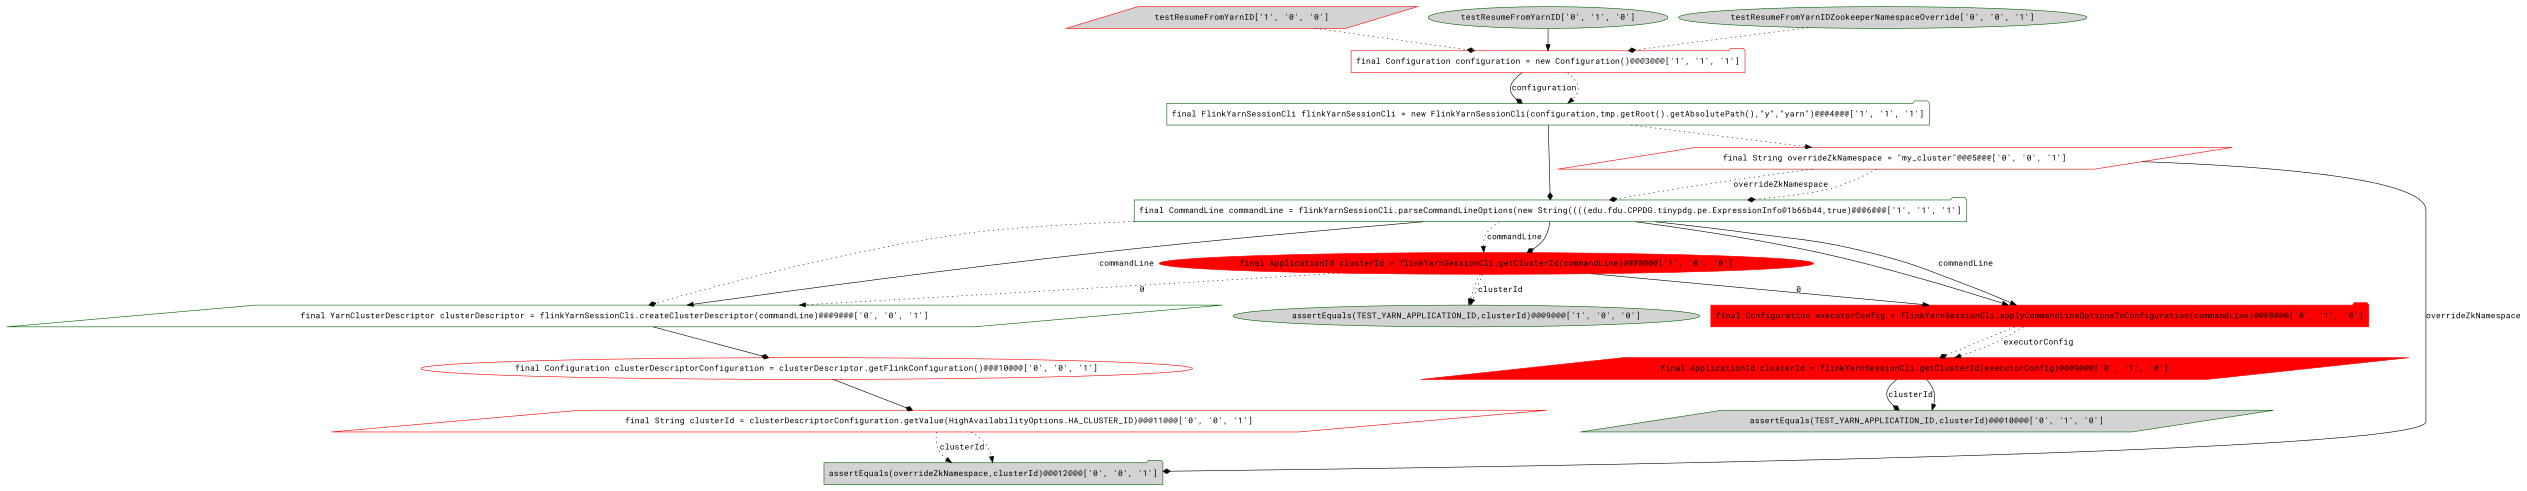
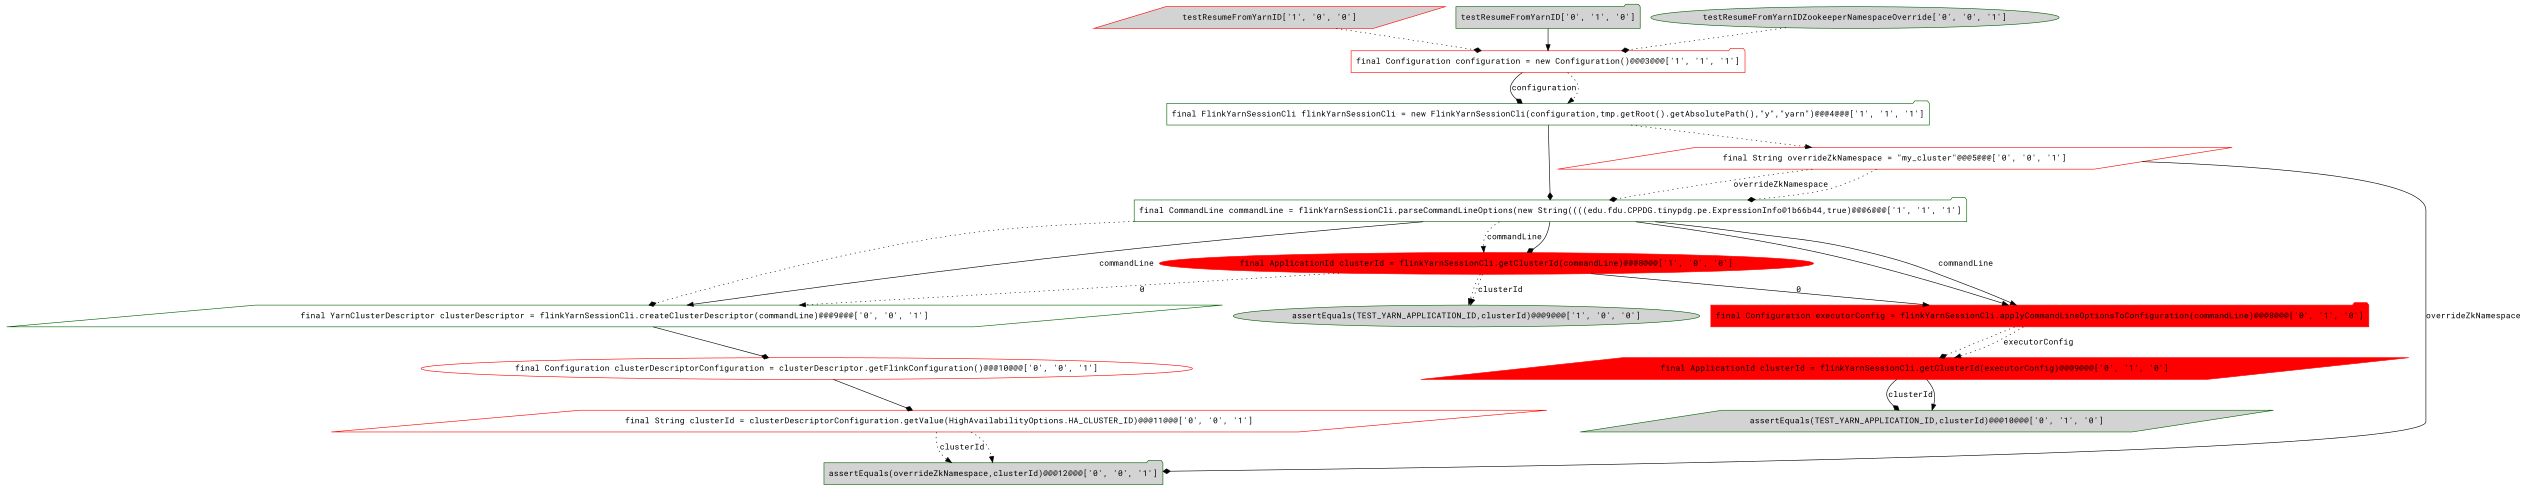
(1548, 18) -> (1548, 18)
